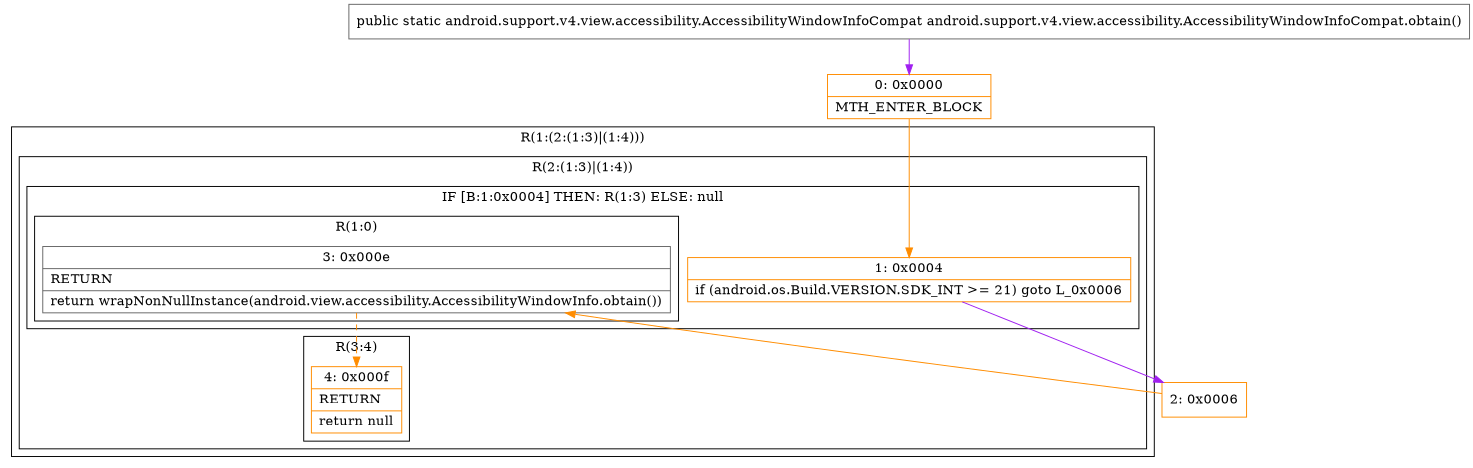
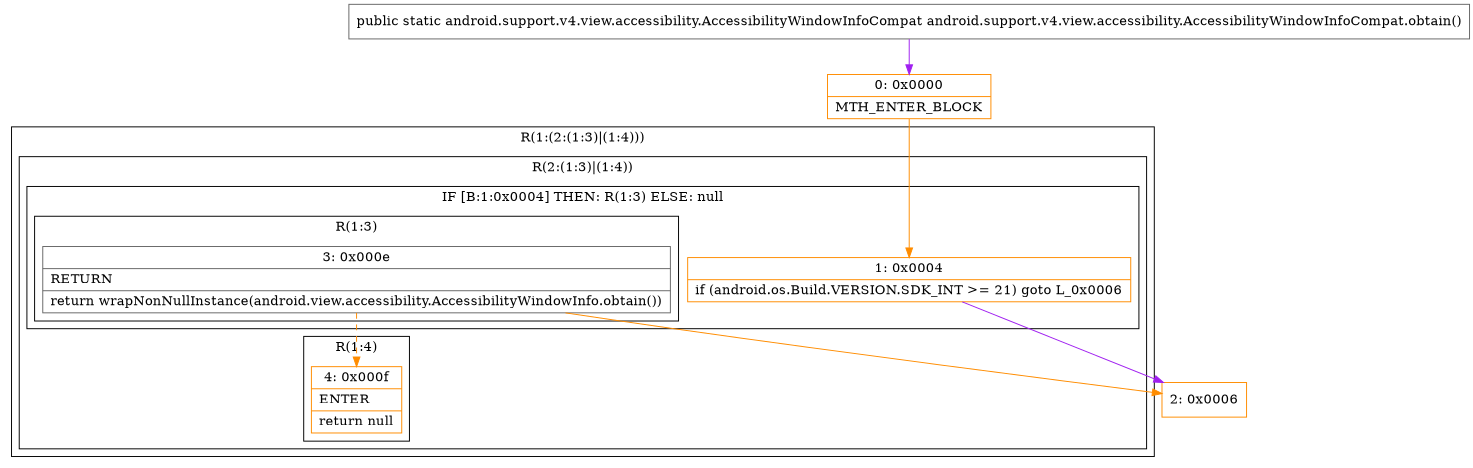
(357, 227) -> (357, 227)
(357, 347) -> (357, 347)
(868, 355) -> (859, 354)
(350, 399) -> (345, 399)
